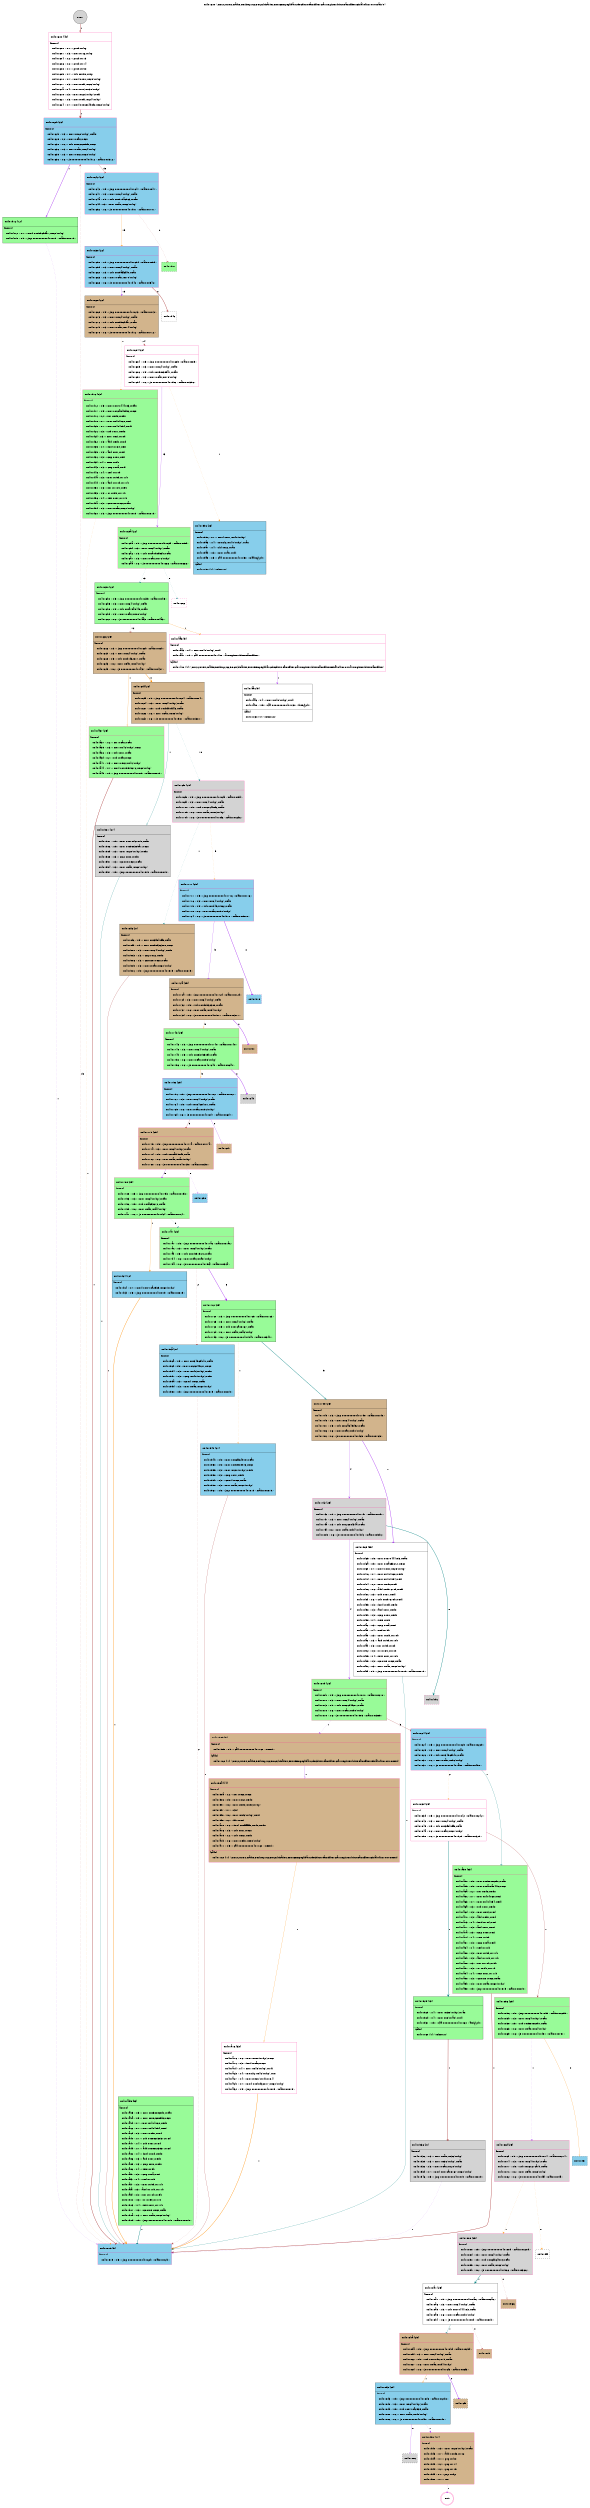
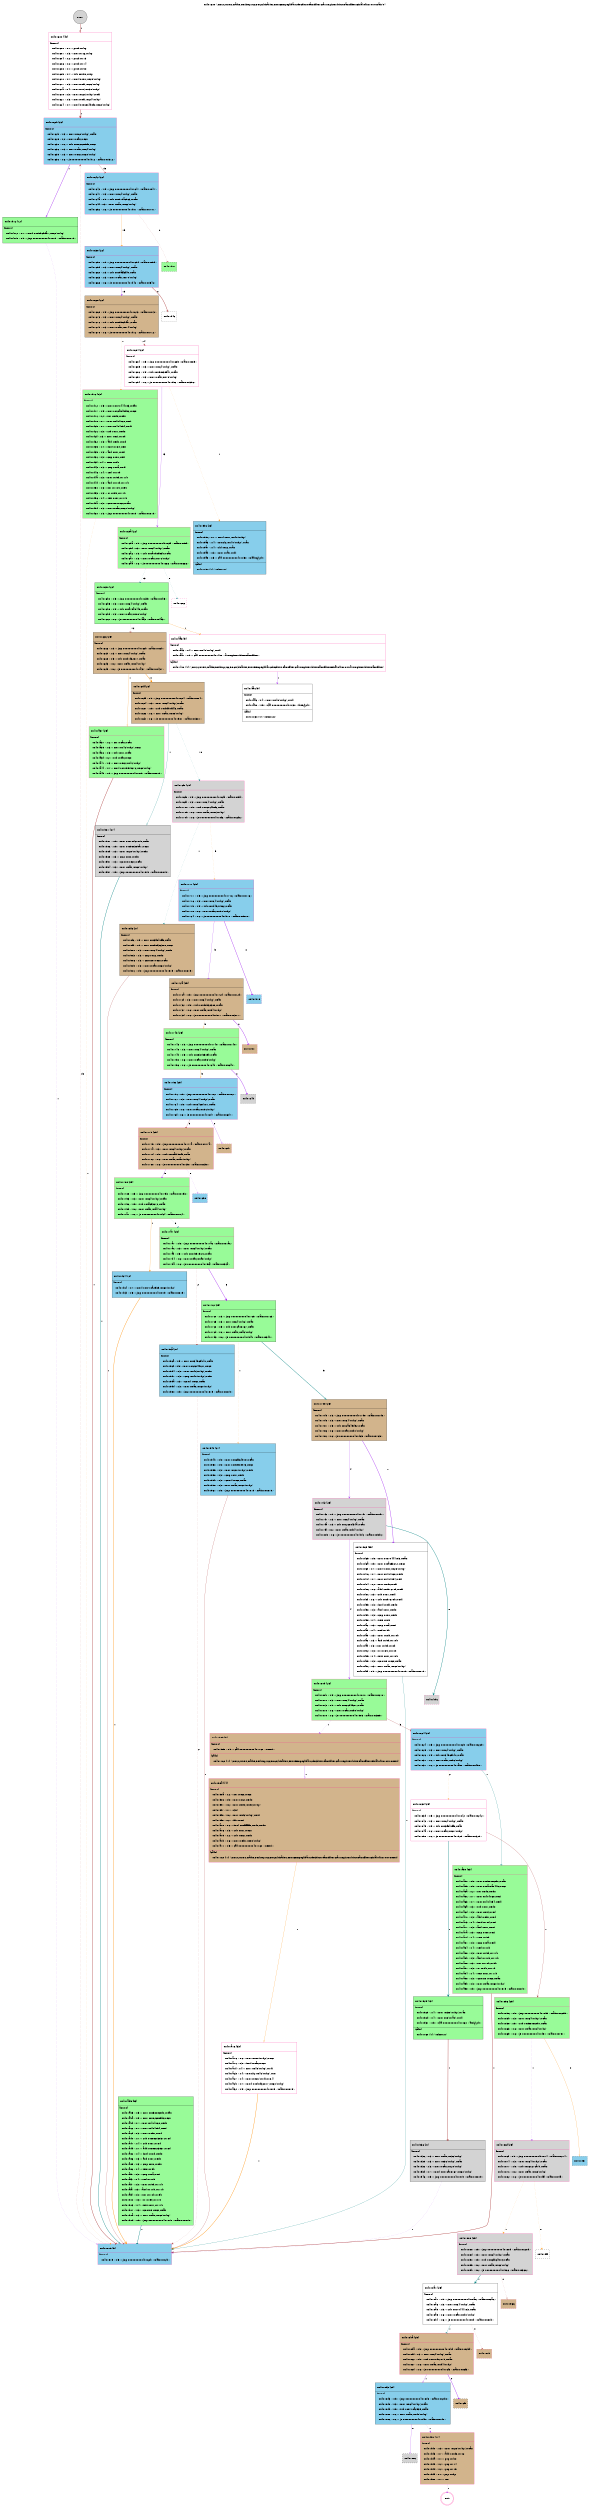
(100, 1561) -> (100, 1561)
(425, 2378) -> (425, 2378)
